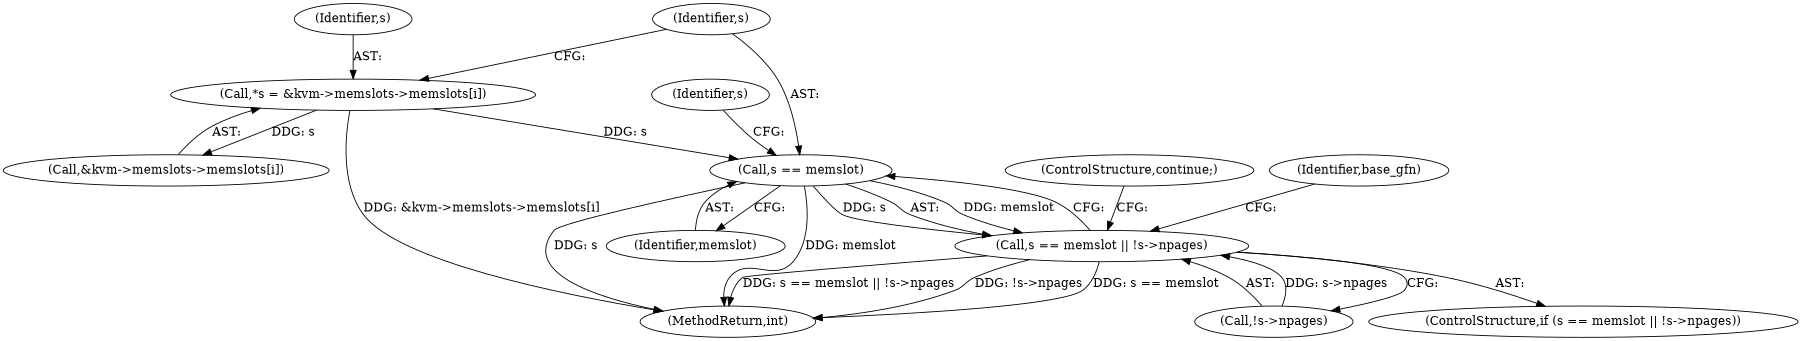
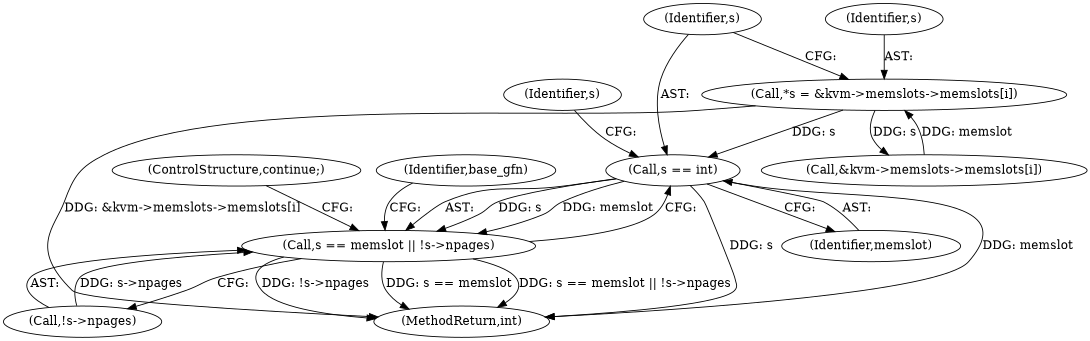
(229, 133) -> (967, 133)
(801, 170) -> (673, 170)
(1583, 322) -> none
